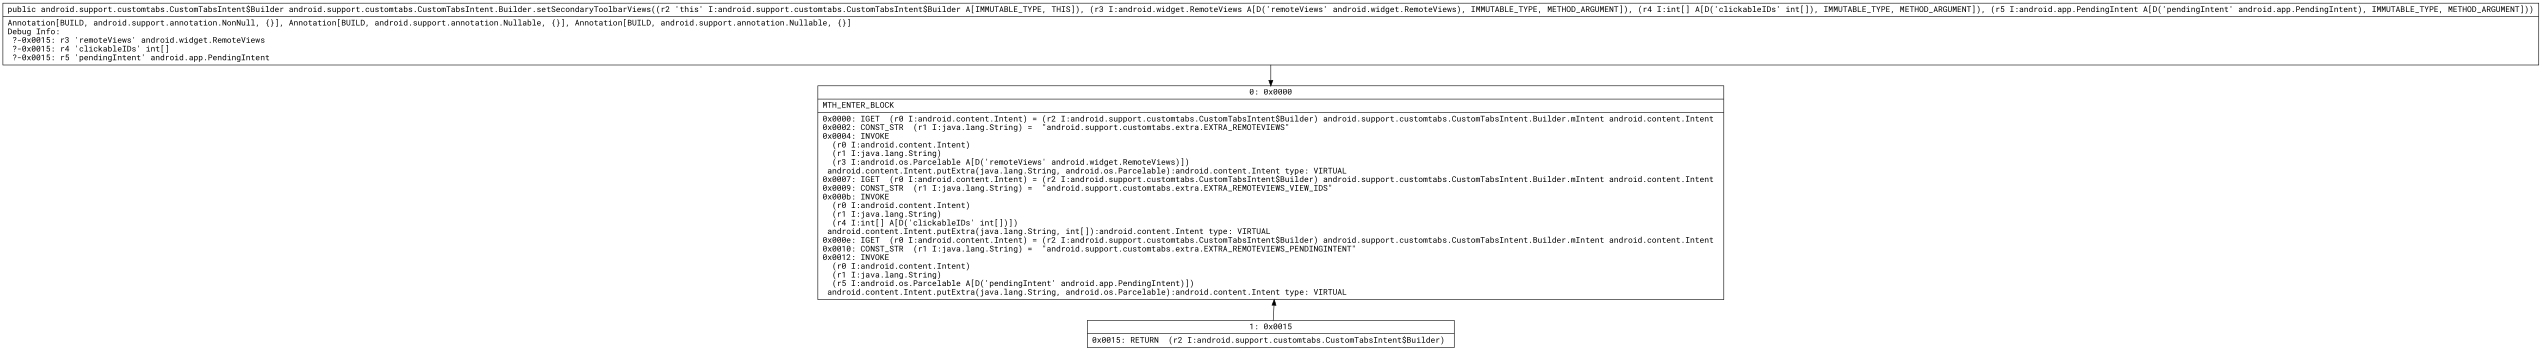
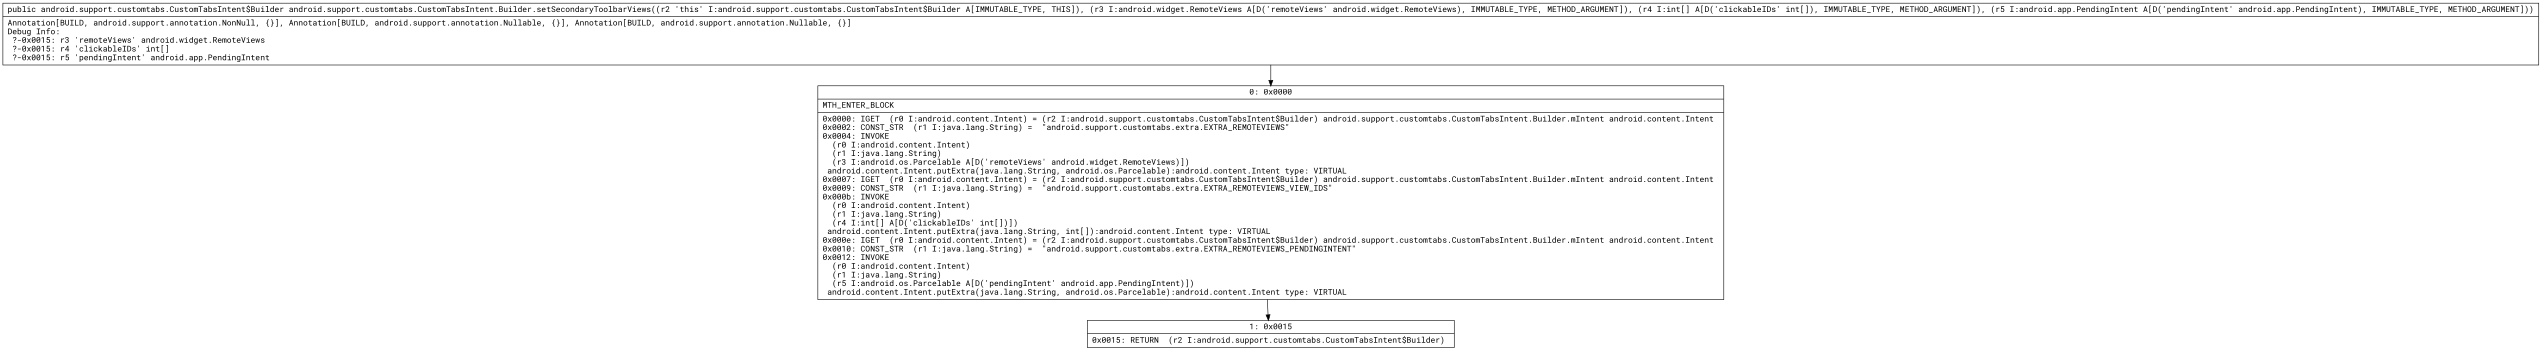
(1274, 313) -> (1268, 307)
